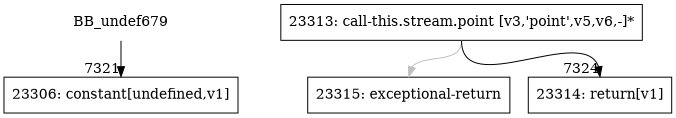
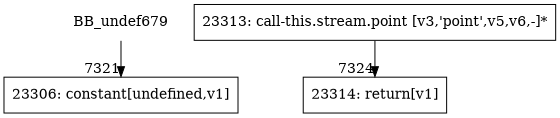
(409, 95) -> none
